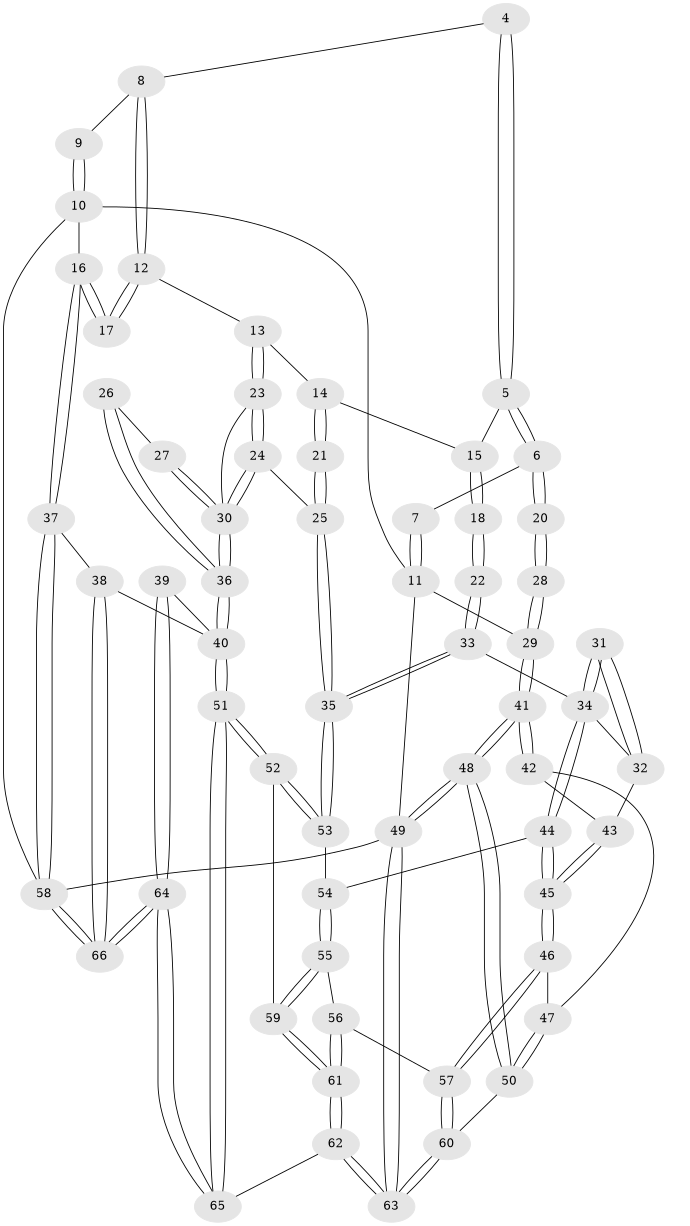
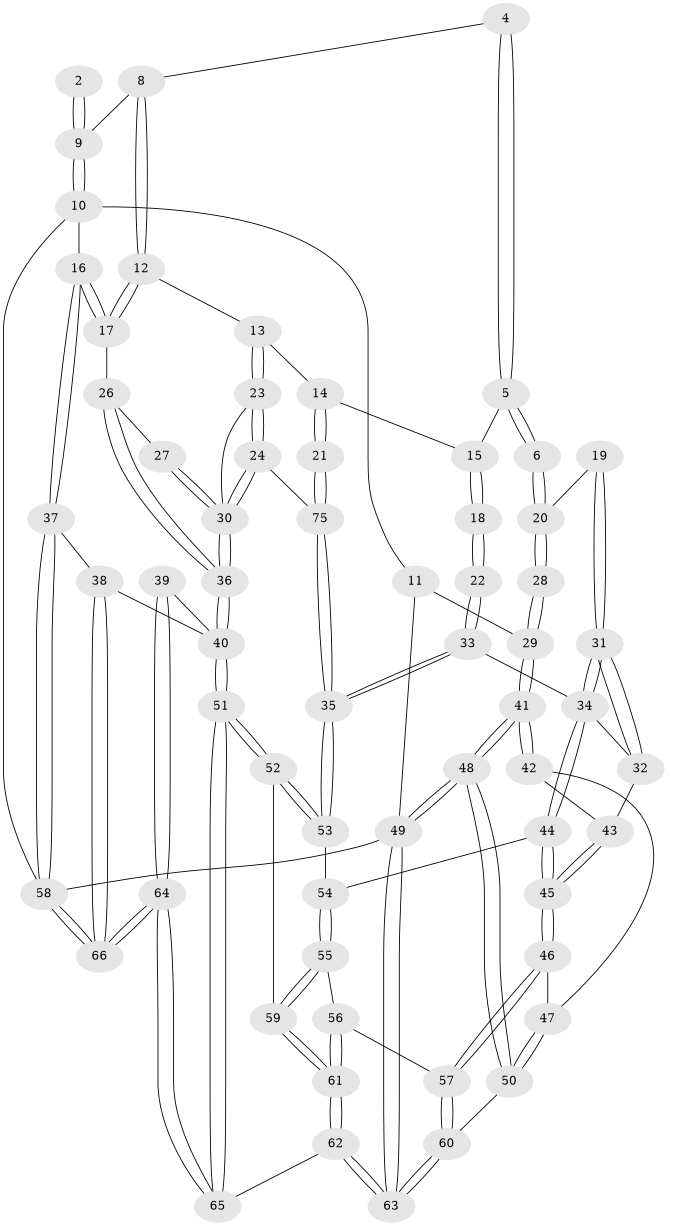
none -> (79, 82)
none -> (107, 363)
none -> (600, 457)
(320, 519) -> (320, 519)
(416, 519) -> none
